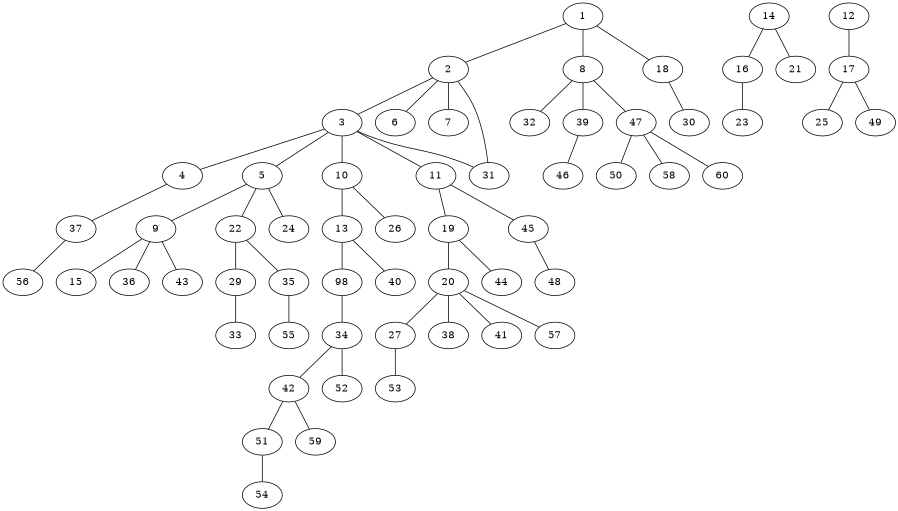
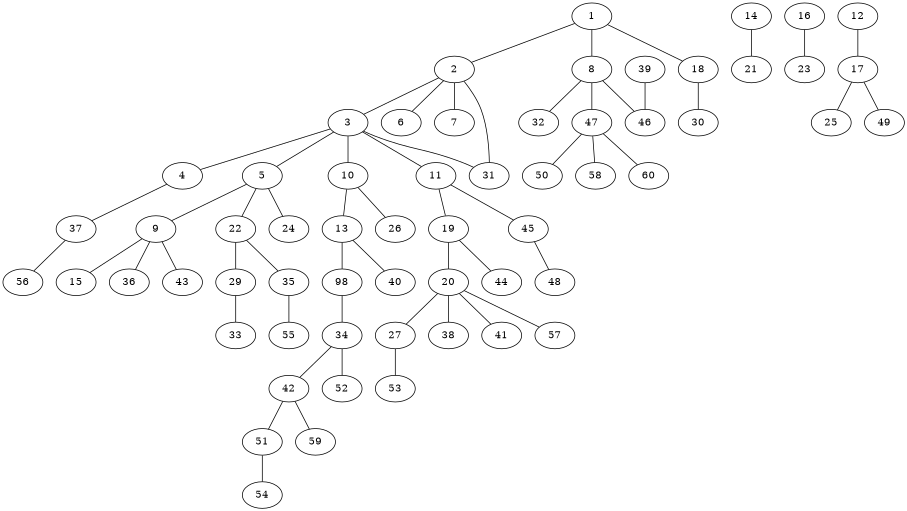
(756, 43) -> none
(583, 96) -> (618, 96)
